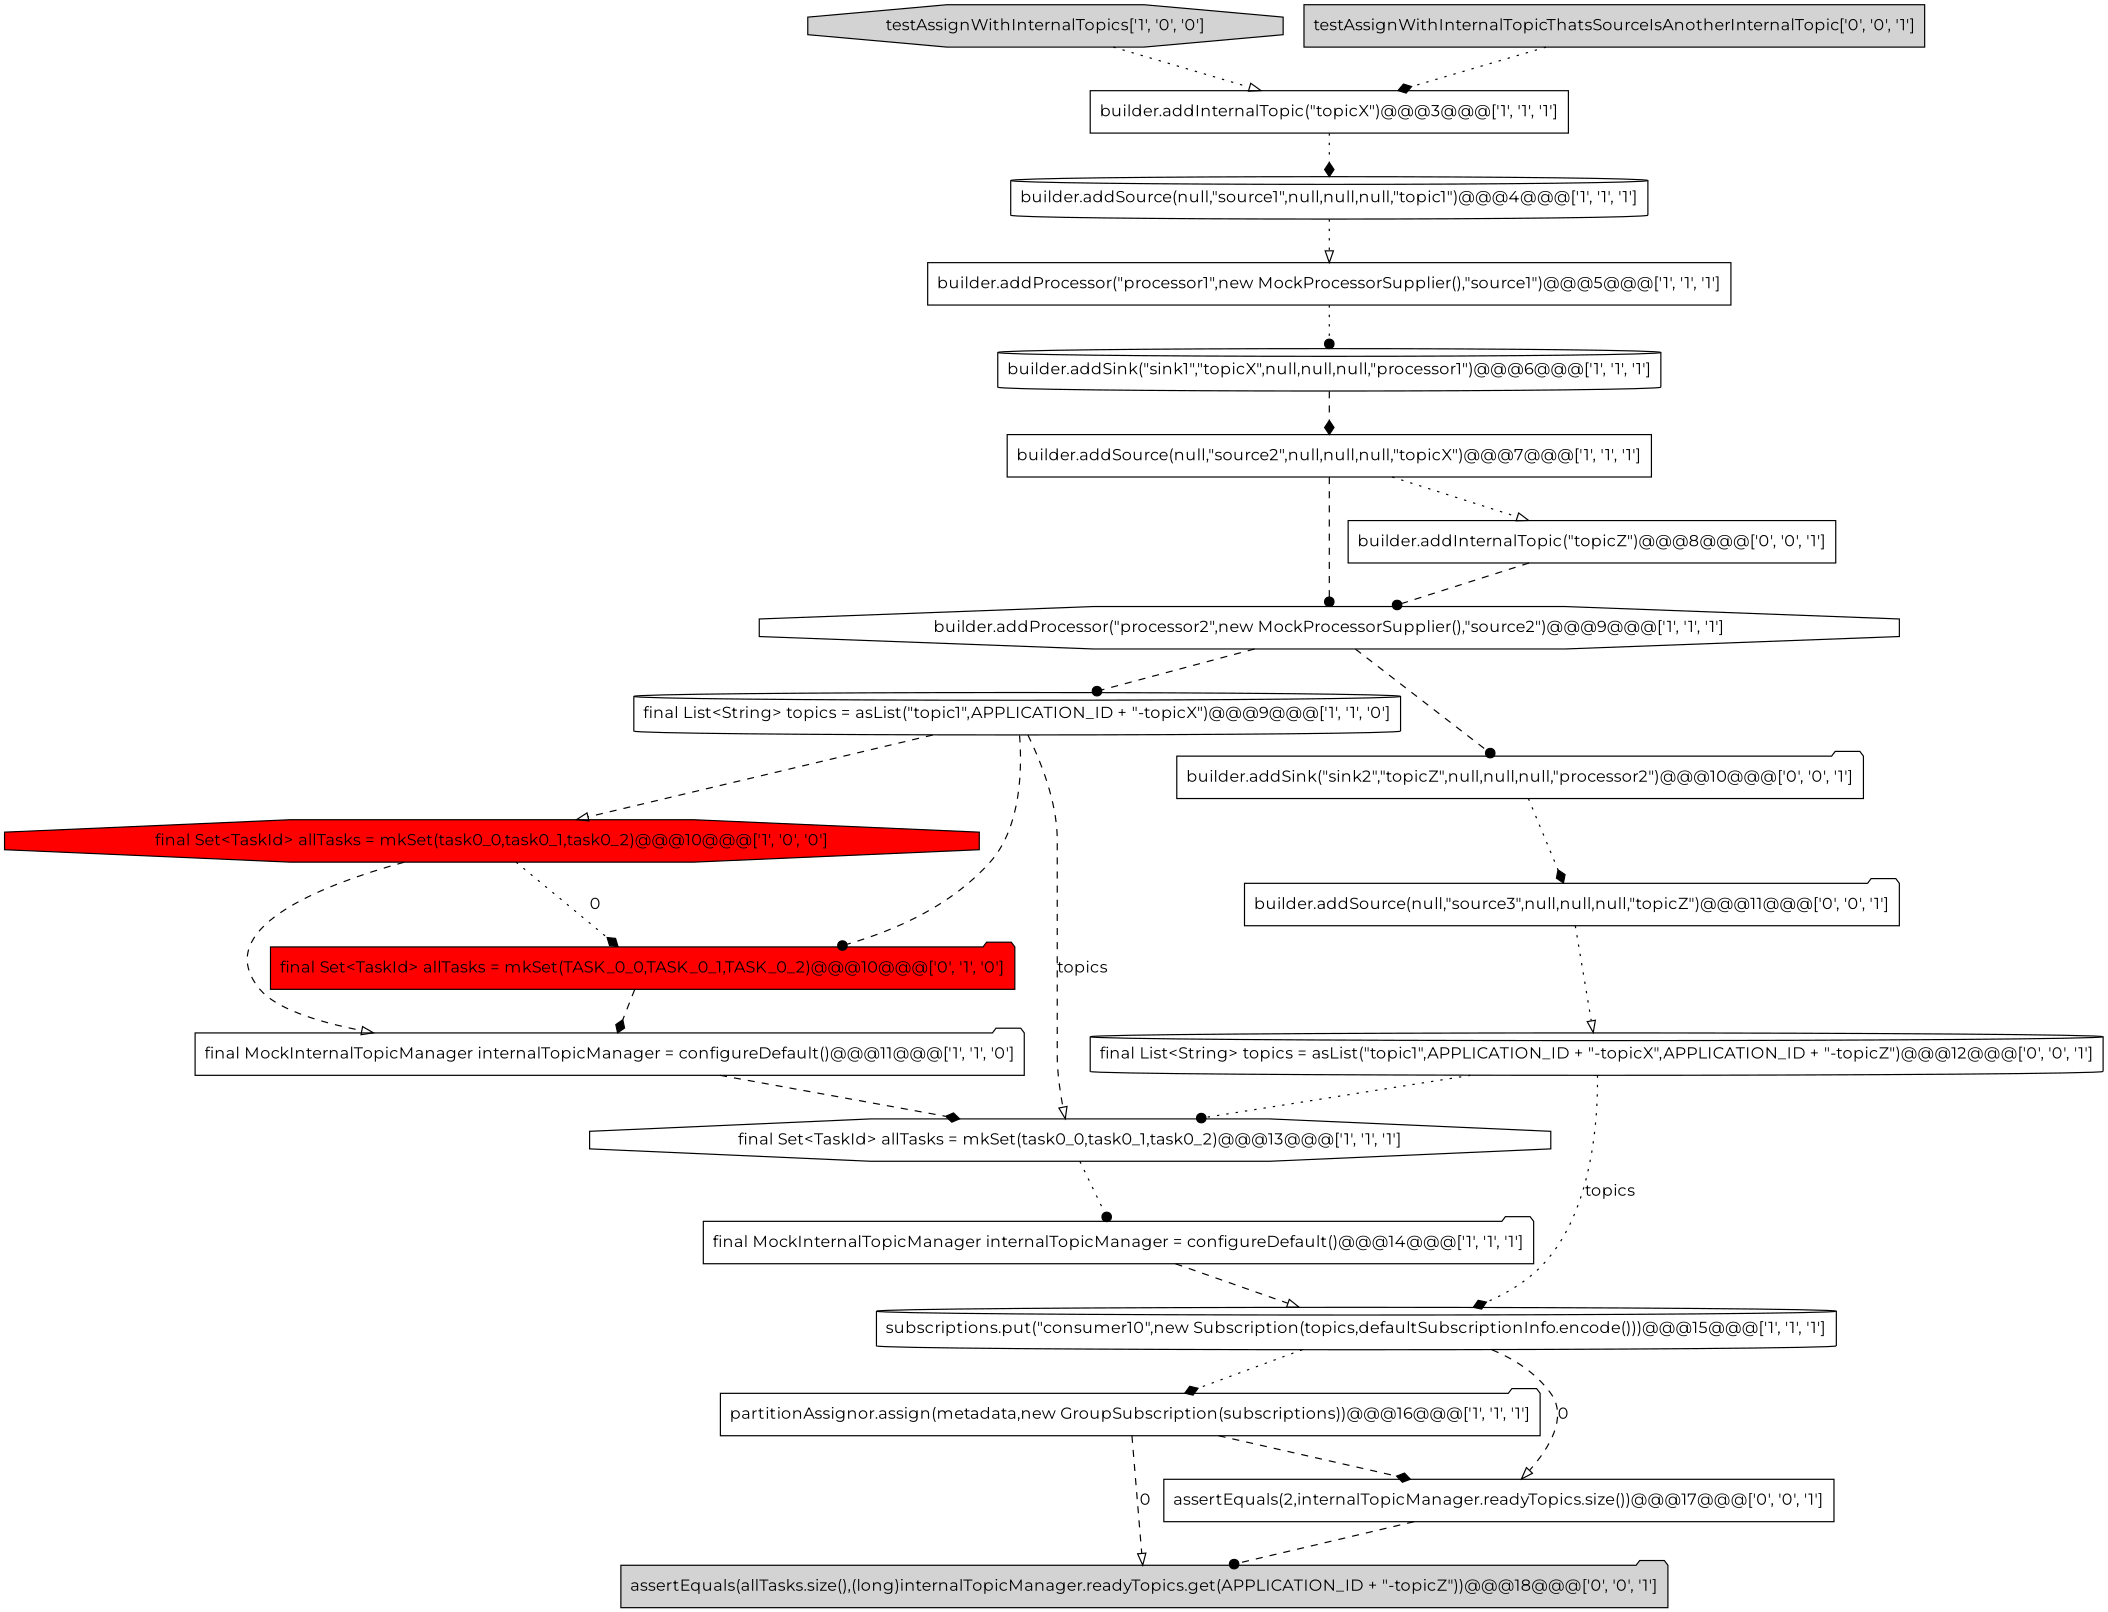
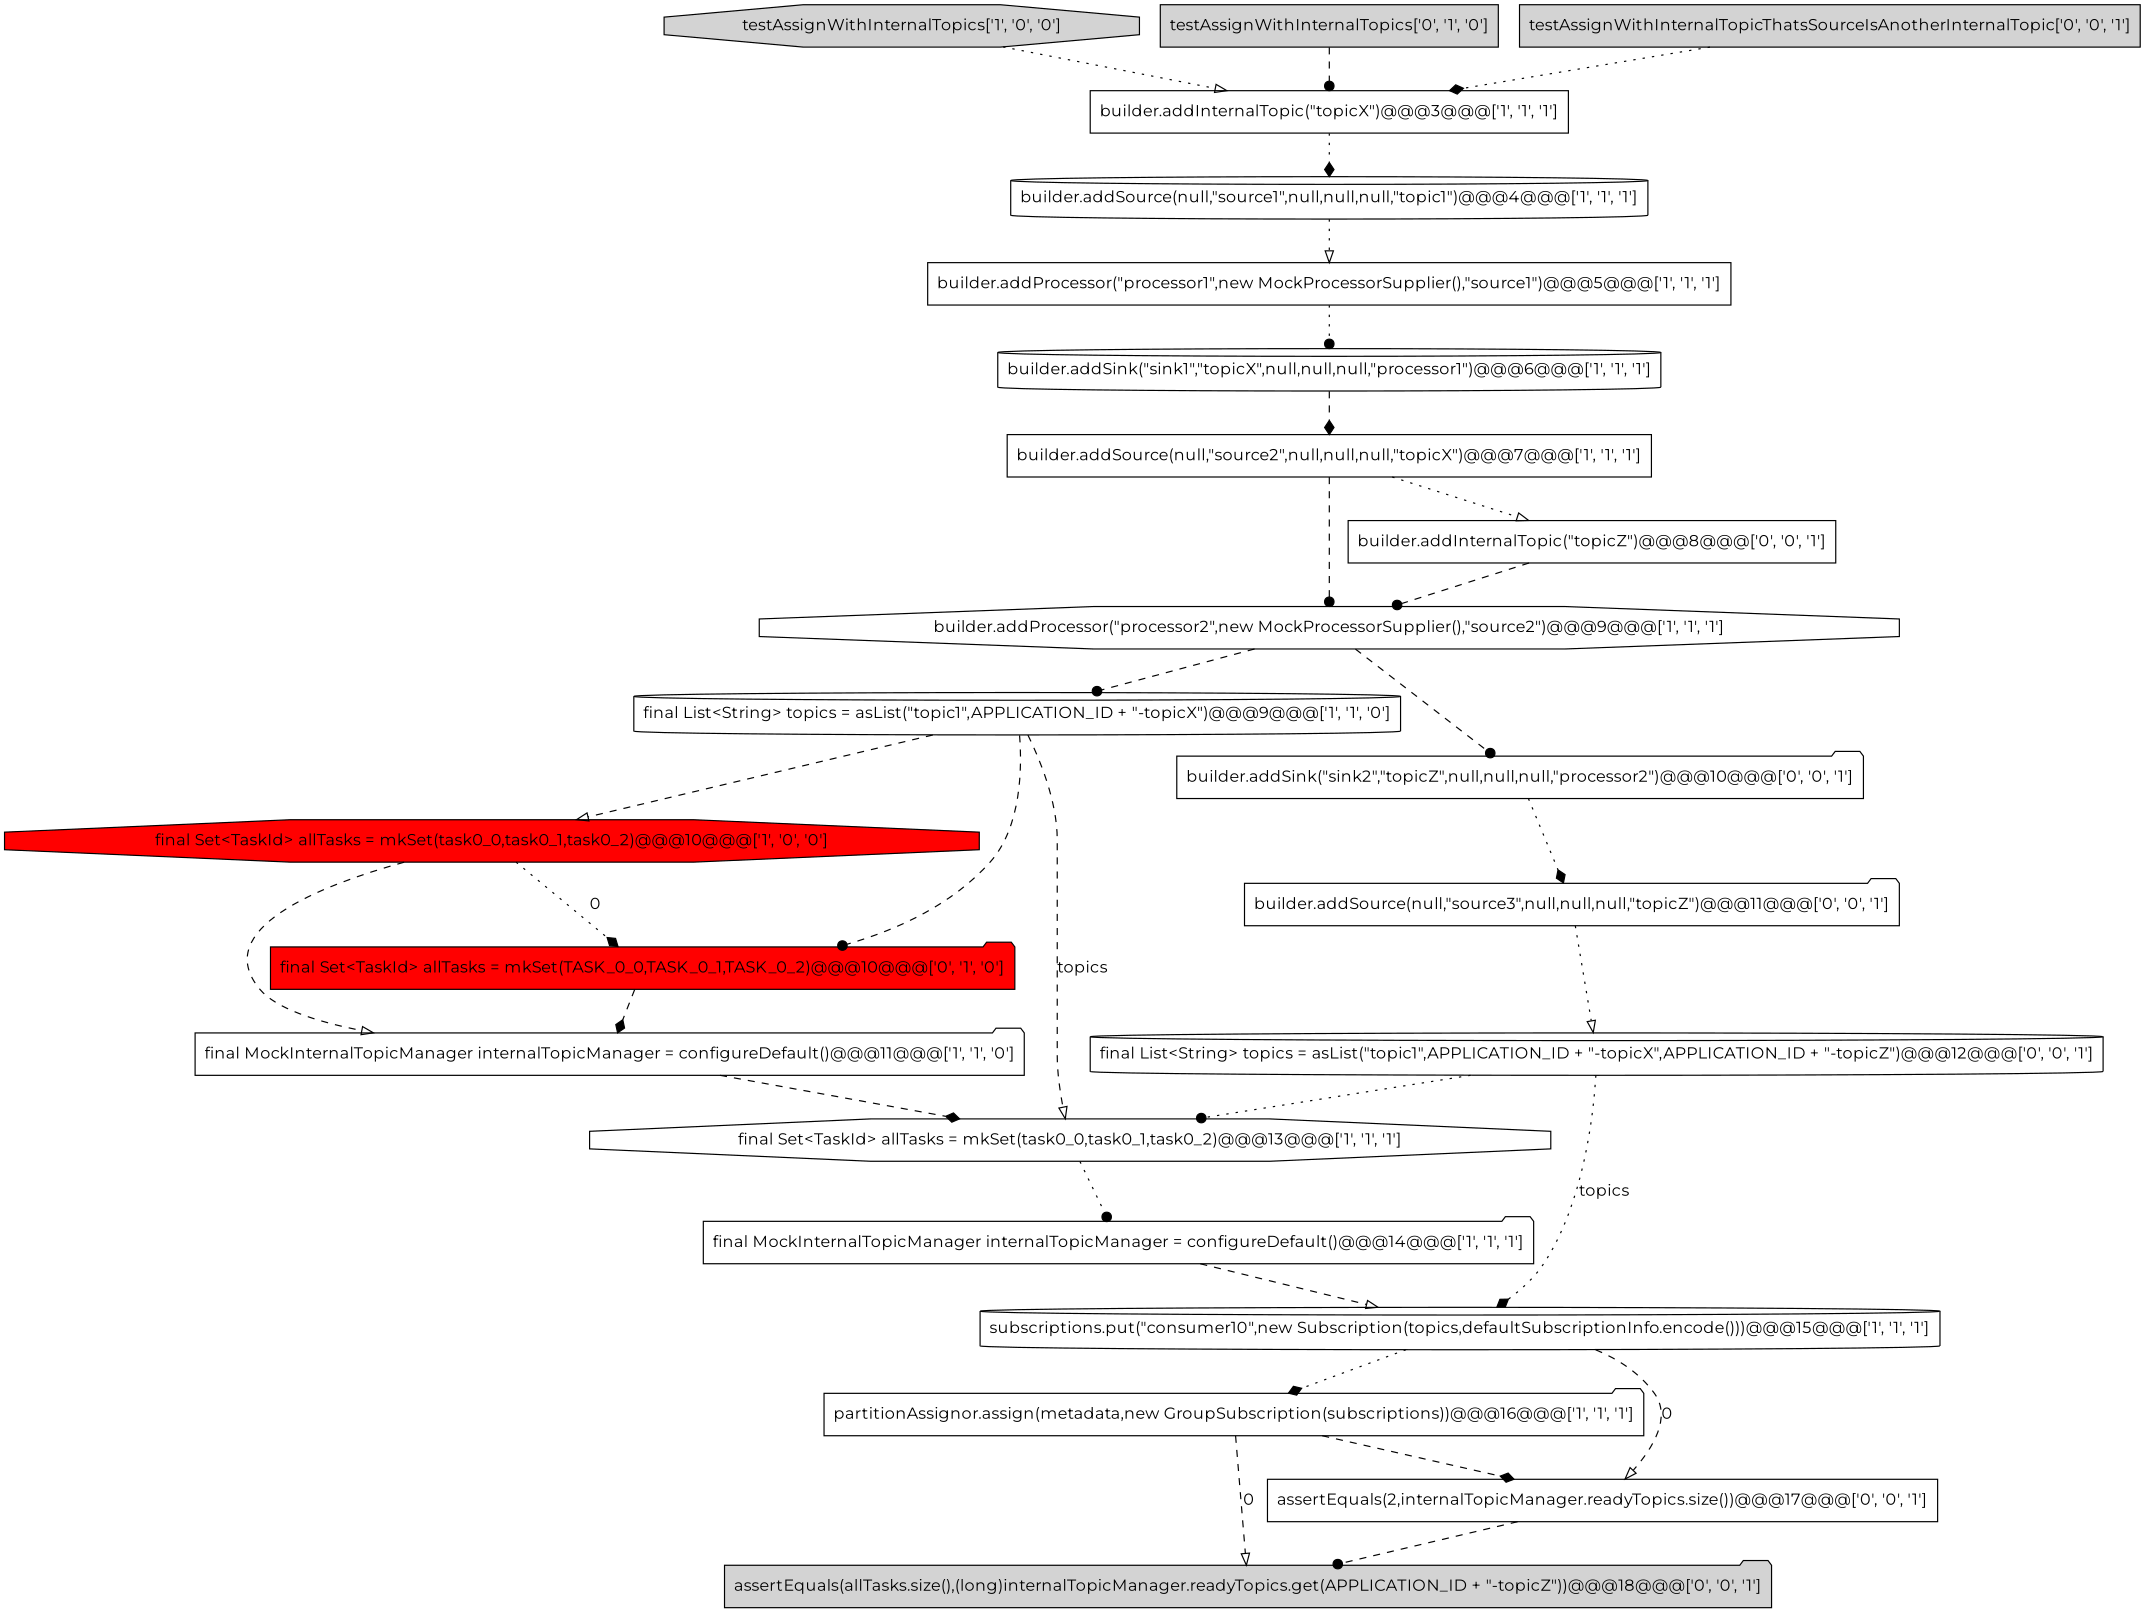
none -> (1329, 26)
